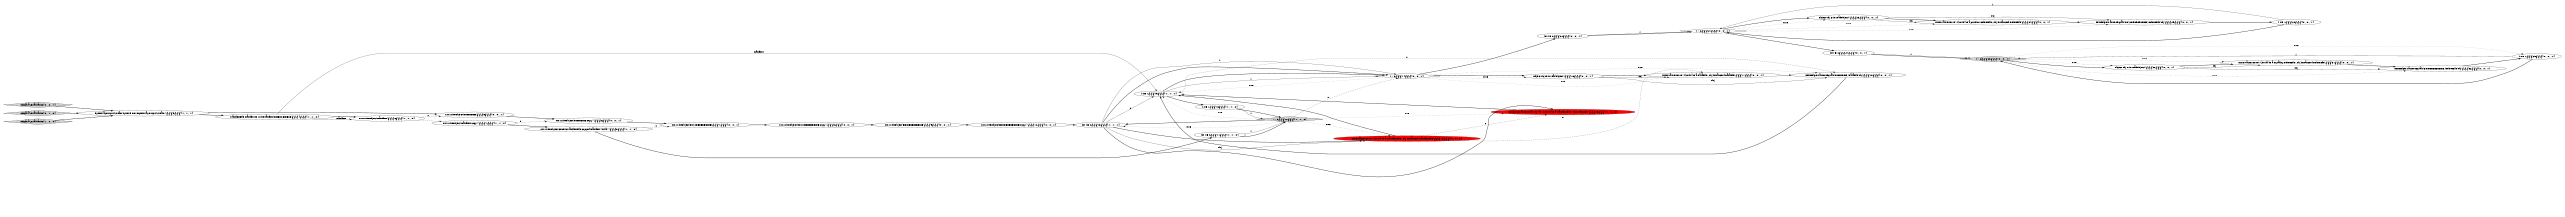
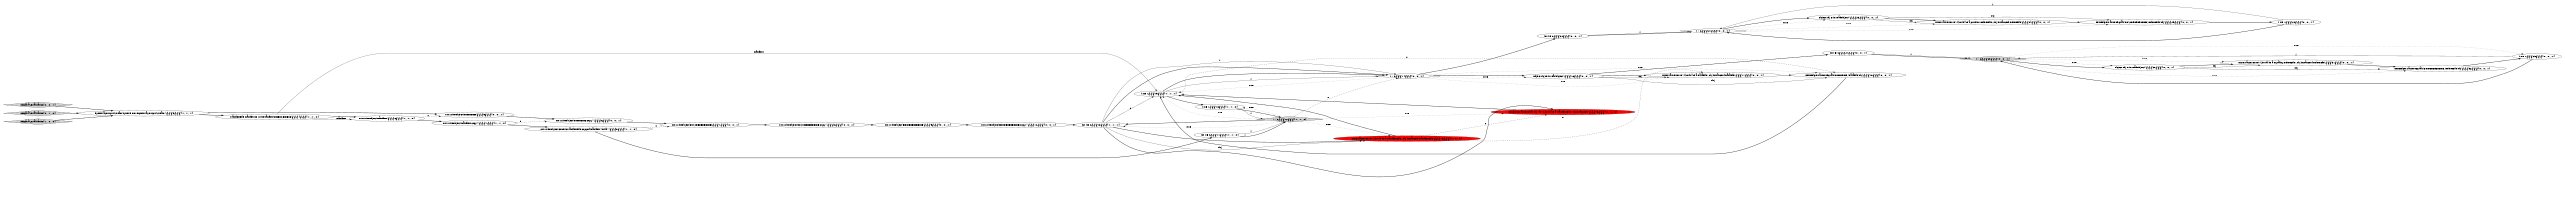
(1778, 42) -> (1708, 64)
none -> (1264, 111)
(429, 121) -> (429, 121)
